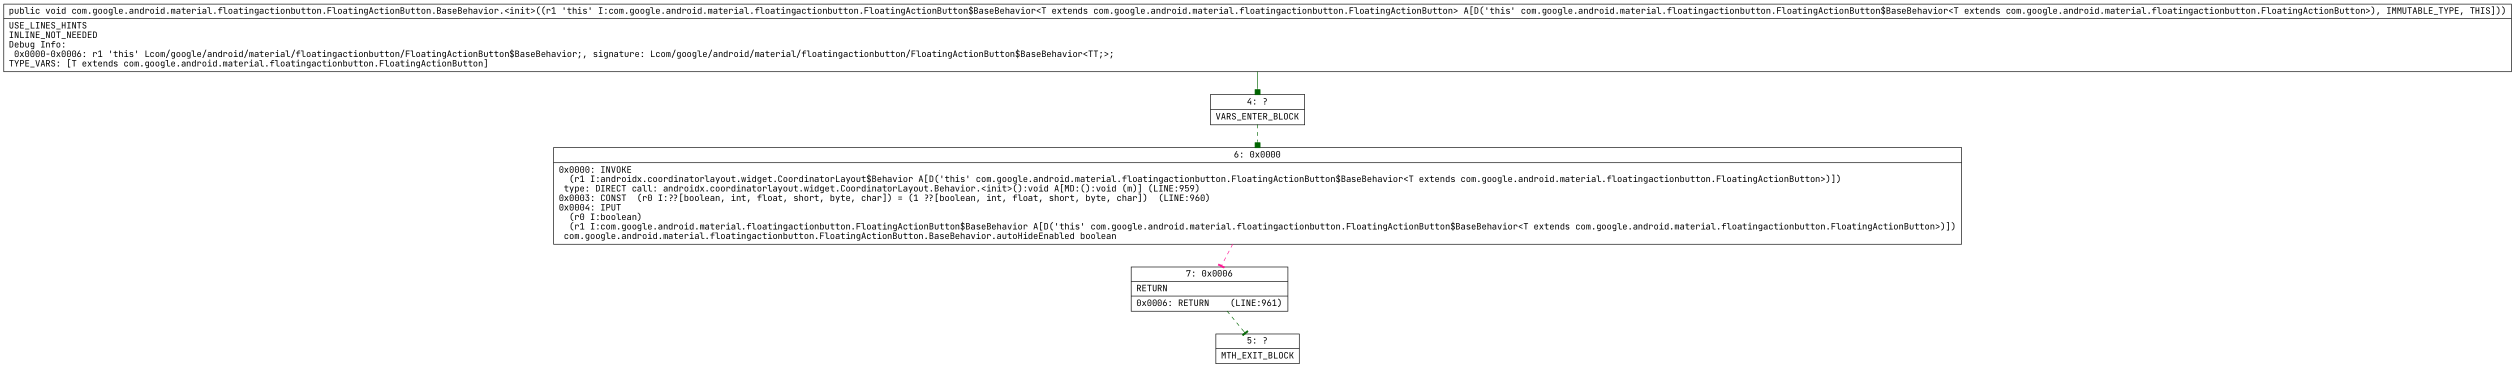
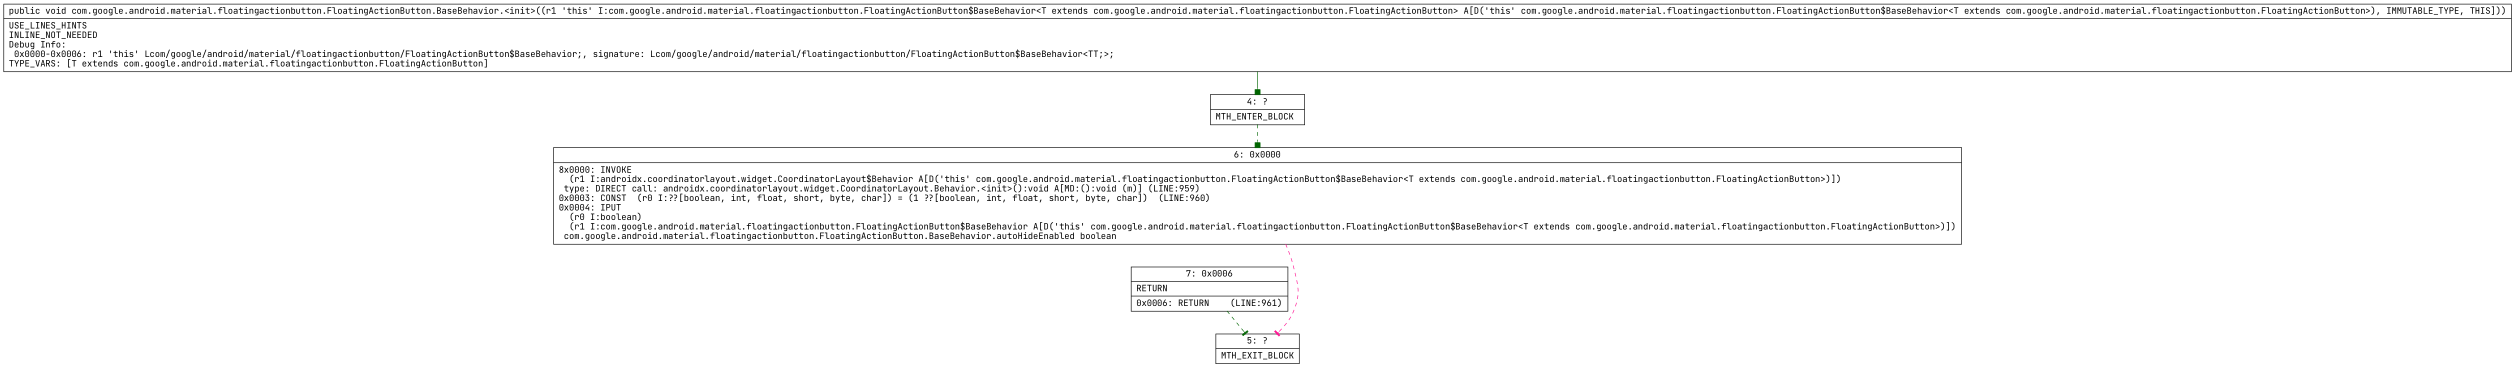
(1258, 117) -> (1255, 117)
(601, 170) -> (601, 170)
(1227, 254) -> (1298, 290)
